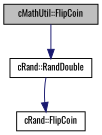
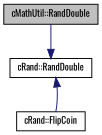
(51, 14) -> (51, 14)
(45, 90) -> (57, 100)
